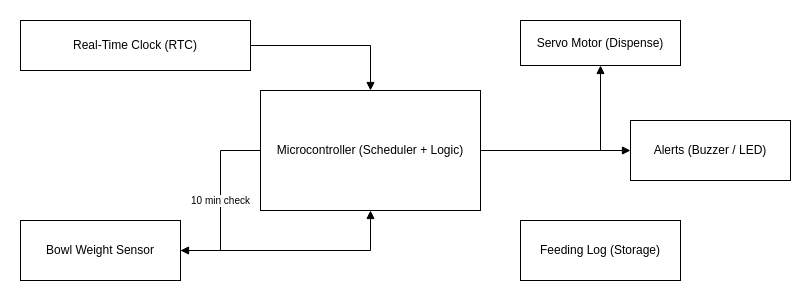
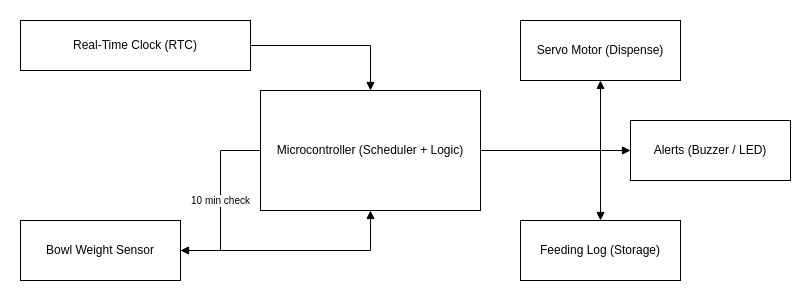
(601, 43) -> (601, 51)
none -> (601, 182)
